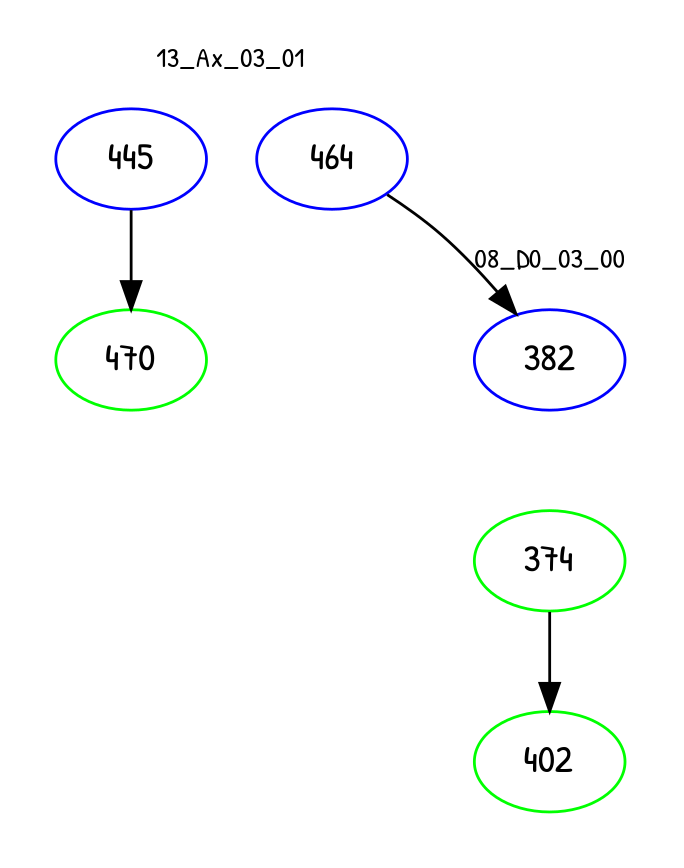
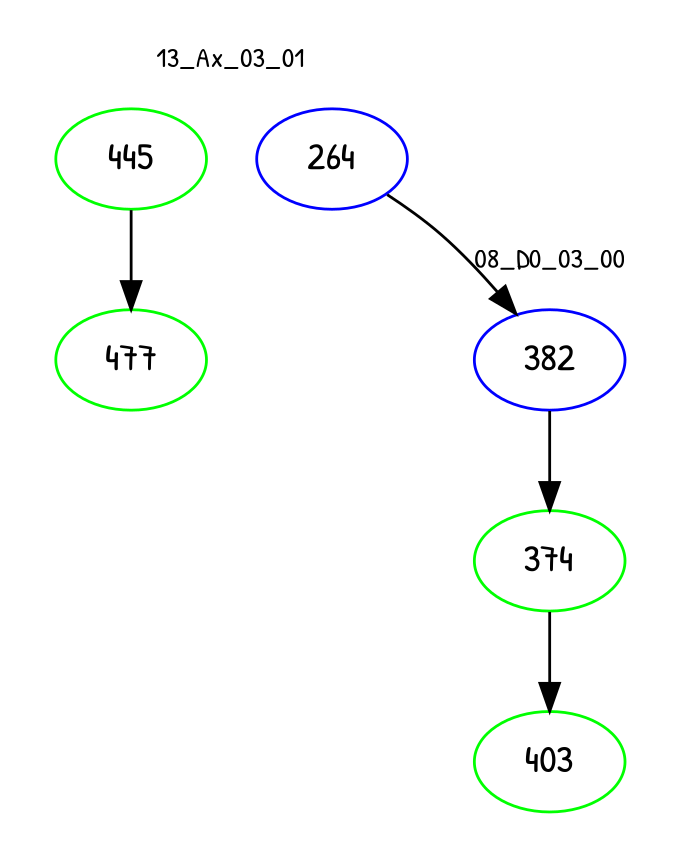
(131, 159) -> (131, 159)
(332, 159) -> (332, 159)
(131, 360) -> (131, 360)
none -> (550, 447)
(550, 762) -> (550, 762)
